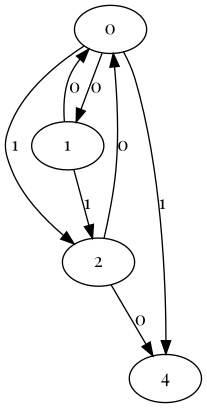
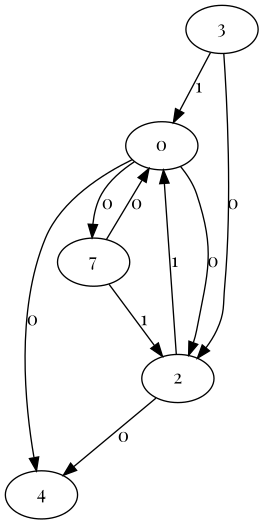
none -> (222, 29)
(16, 146) -> (213, 262)
(68, 146) -> (94, 262)
(123, 146) -> (175, 262)
(163, 204) -> (33, 320)
